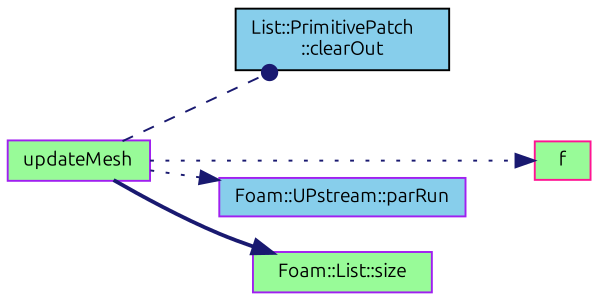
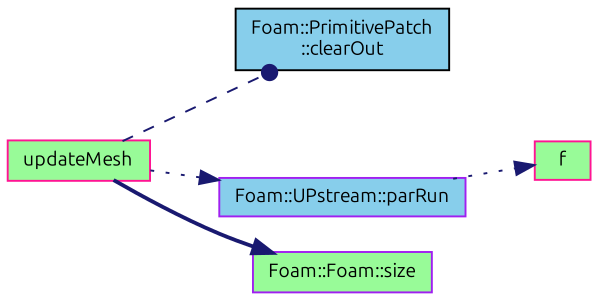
(342, 39) -> (342, 39)
(79, 161) -> (79, 161)
(333, 161) -> (484, 174)
(342, 272) -> (342, 272)
